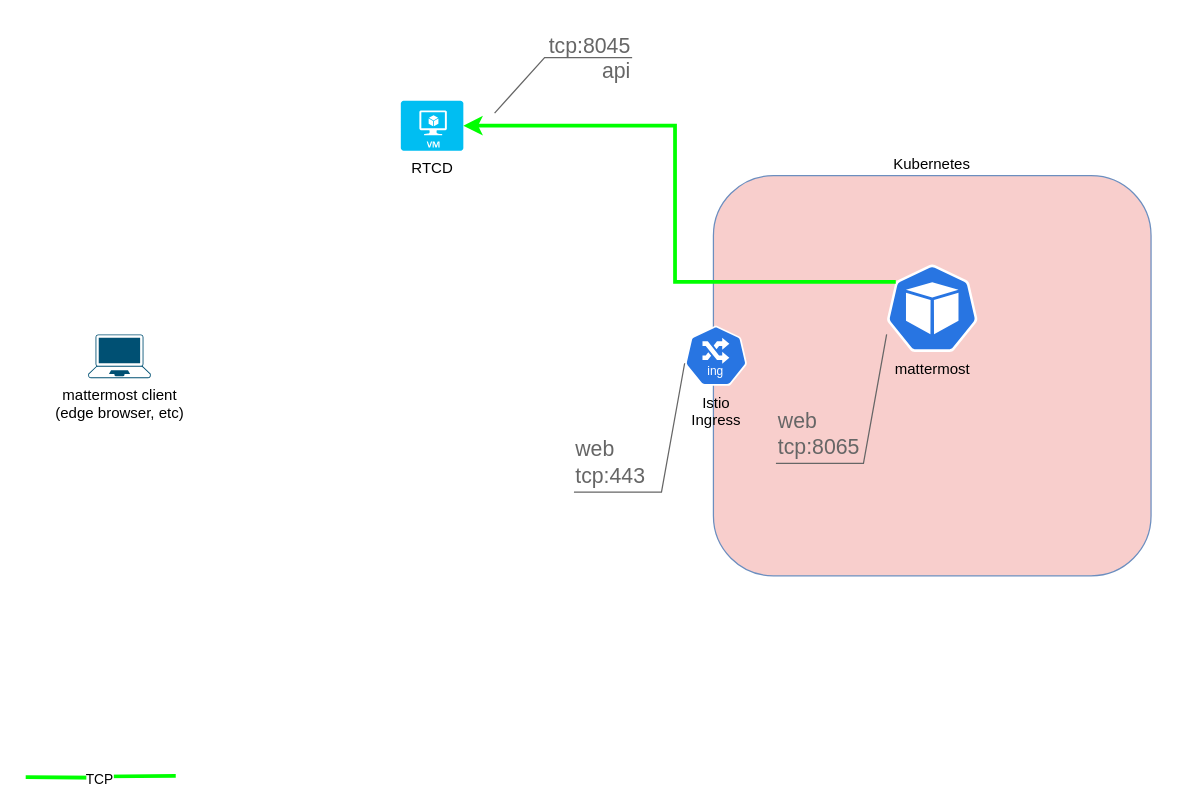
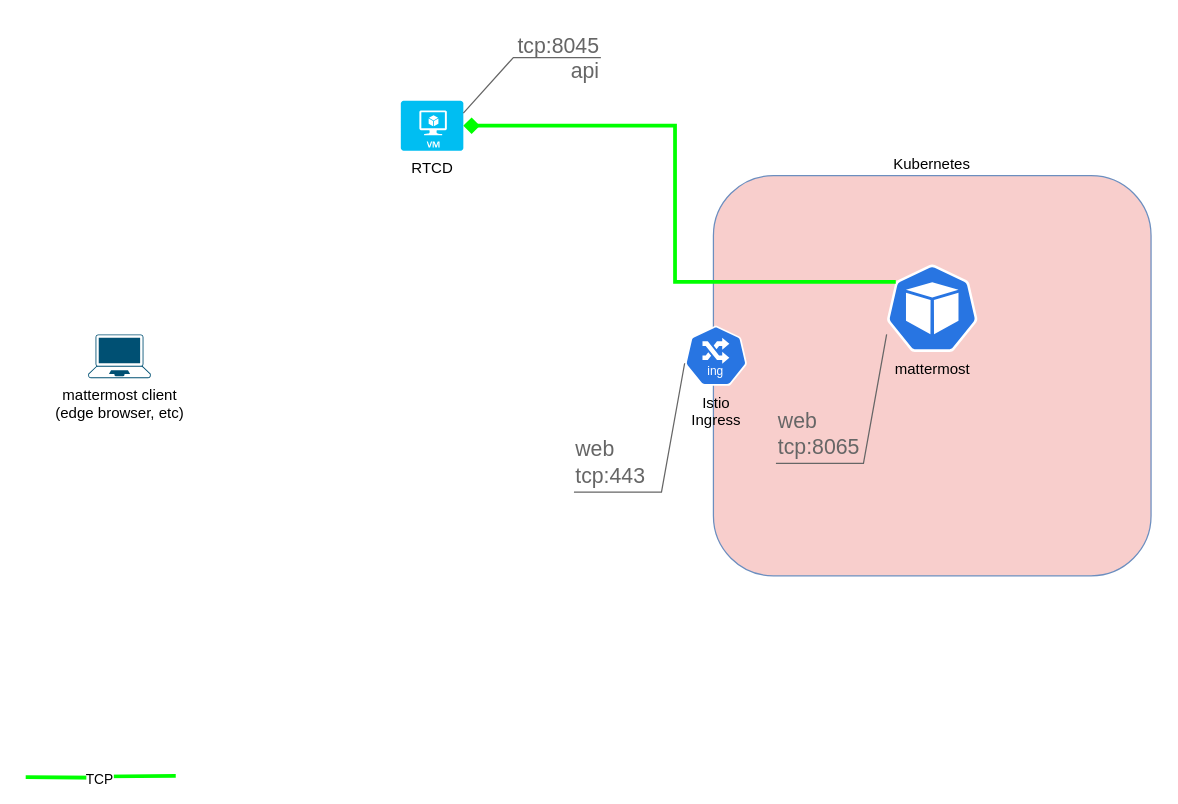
(563, 69) -> (532, 69)
(478, 126) -> (479, 126)
